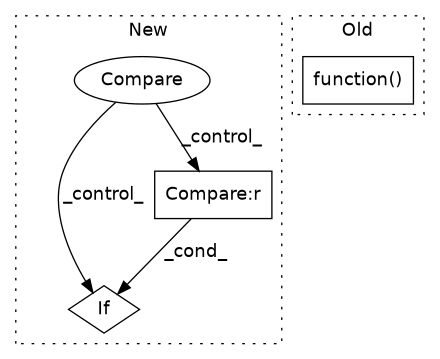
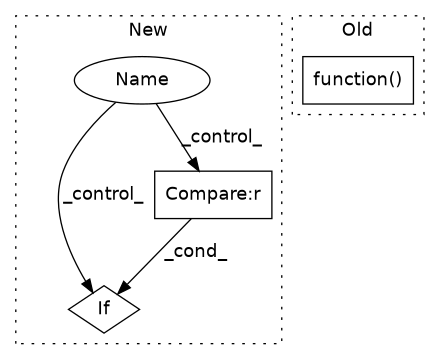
(142, 80) -> (142, 80)
